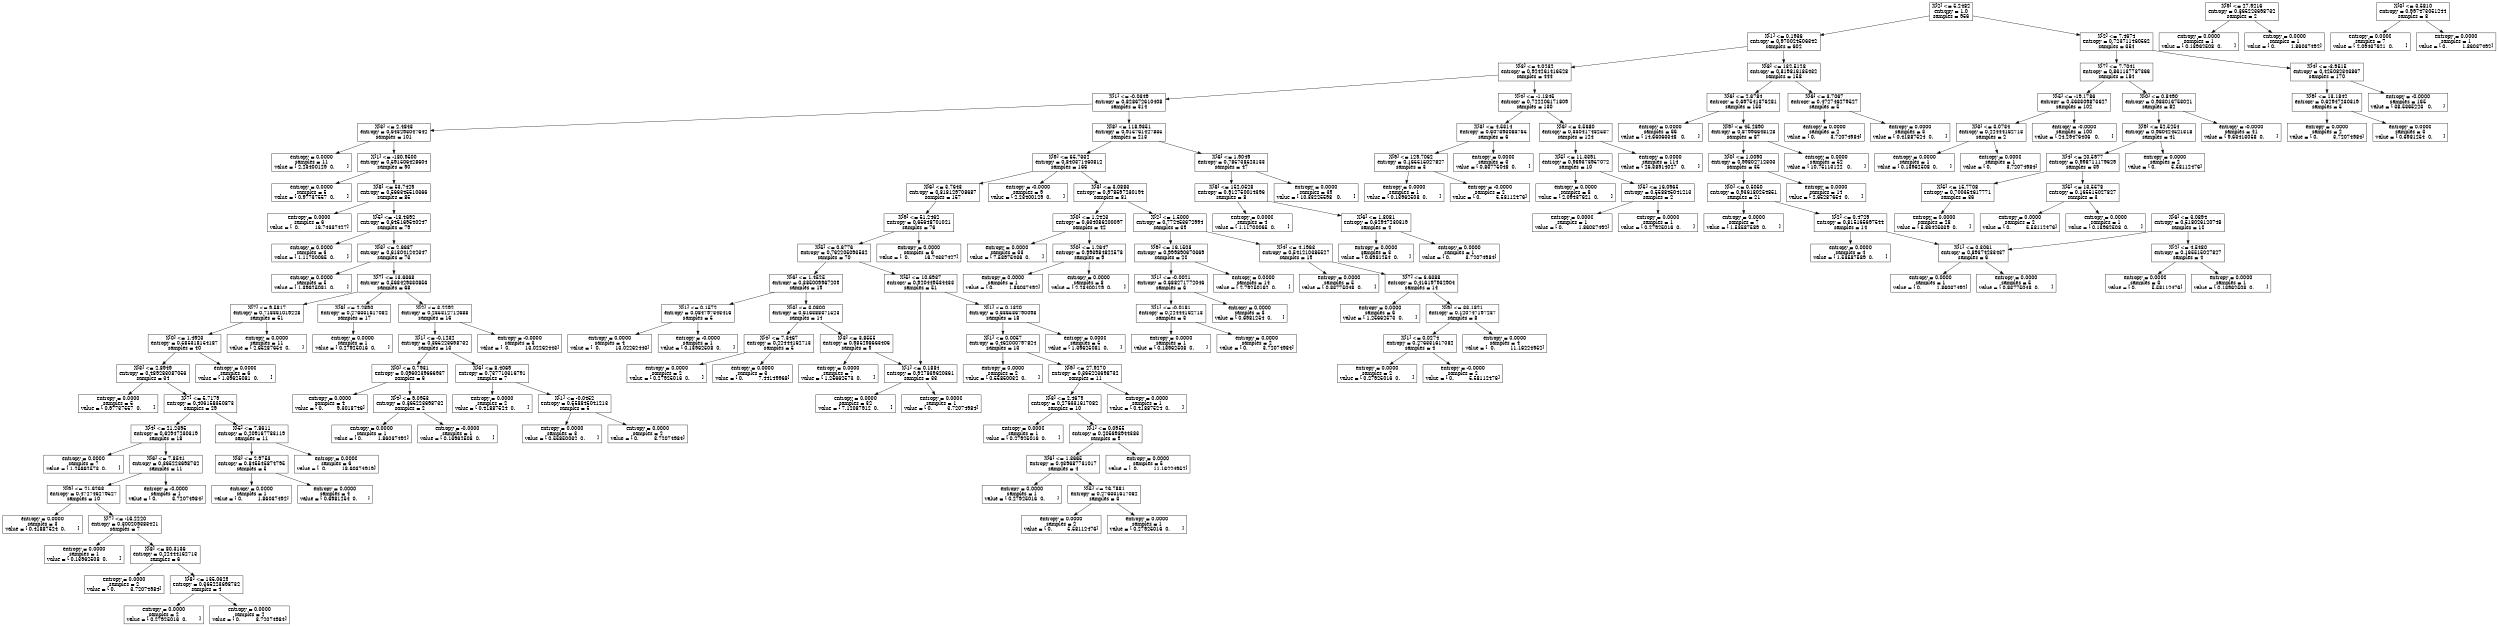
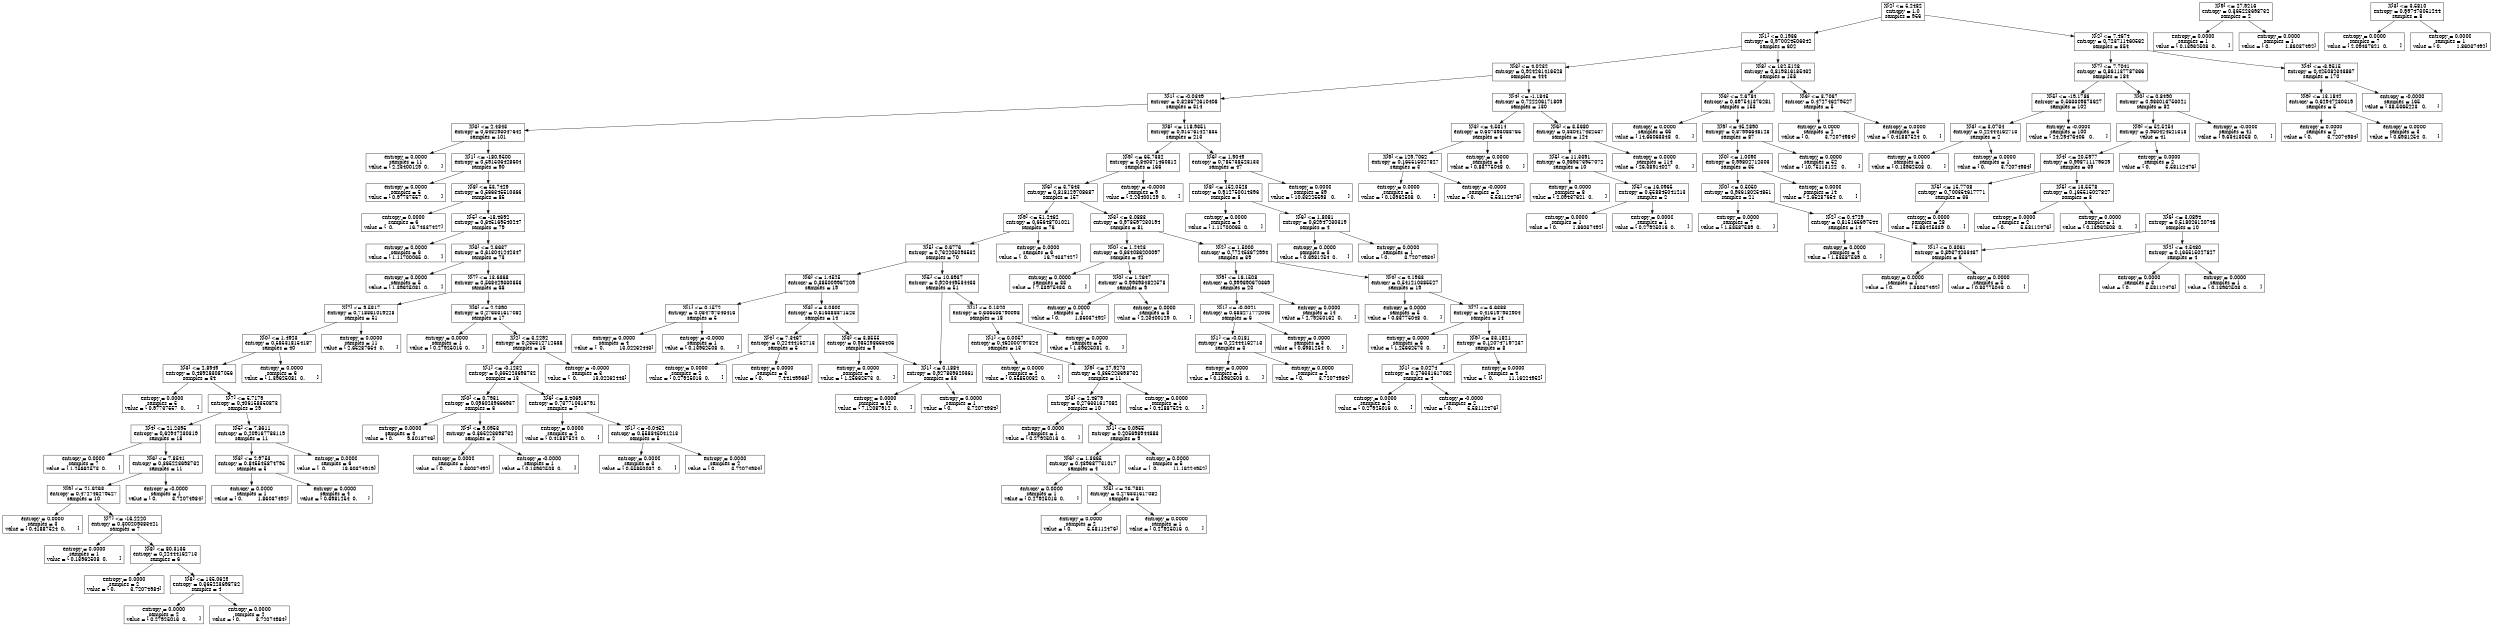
(2159, 132) -> (2153, 132)
(1088, 177) -> (1092, 207)
(413, 297) -> (507, 327)
